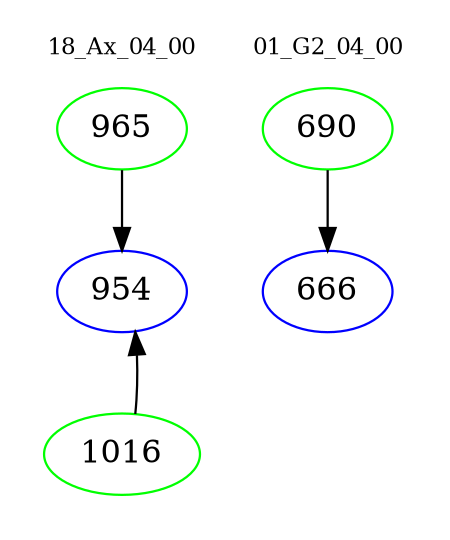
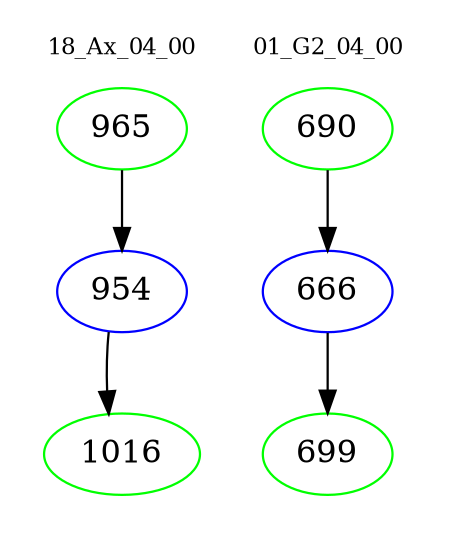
(137, 385) -> (107, 361)
none -> (328, 454)
